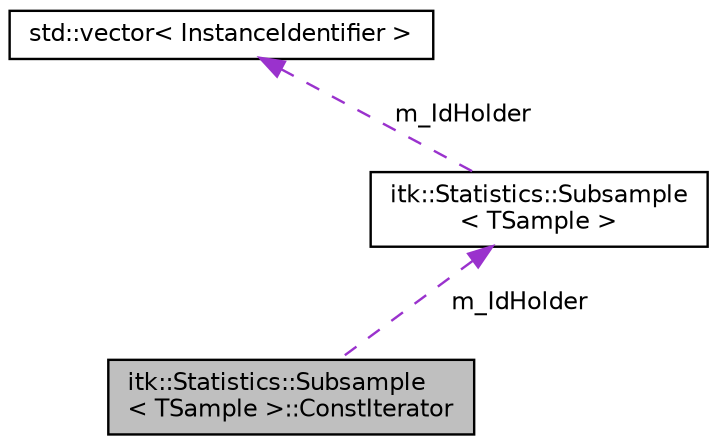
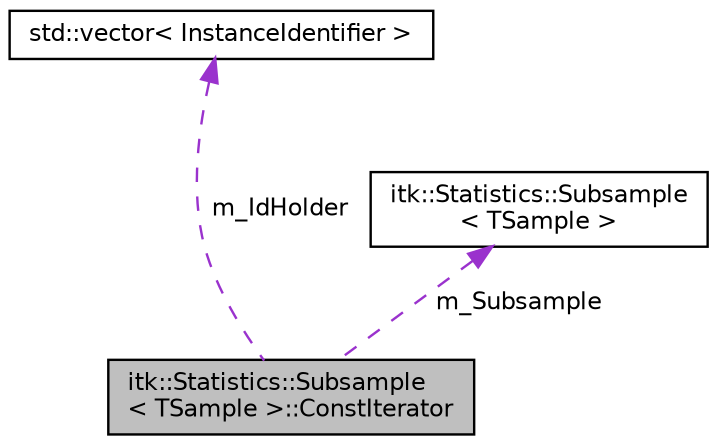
(378, 121) -> (201, 229)
(516, 303) -> (516, 303)
